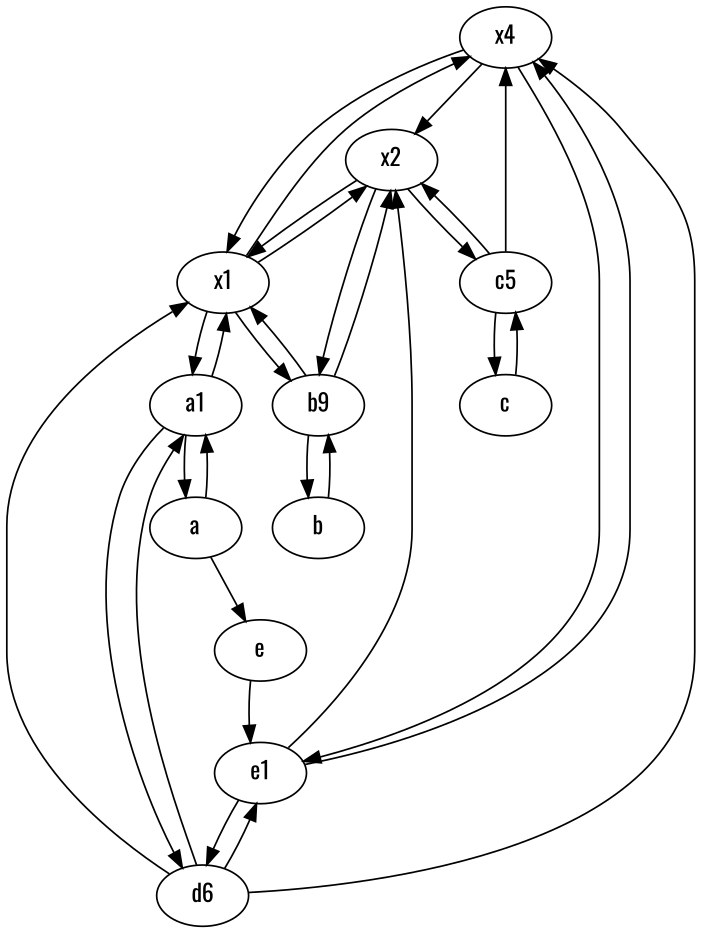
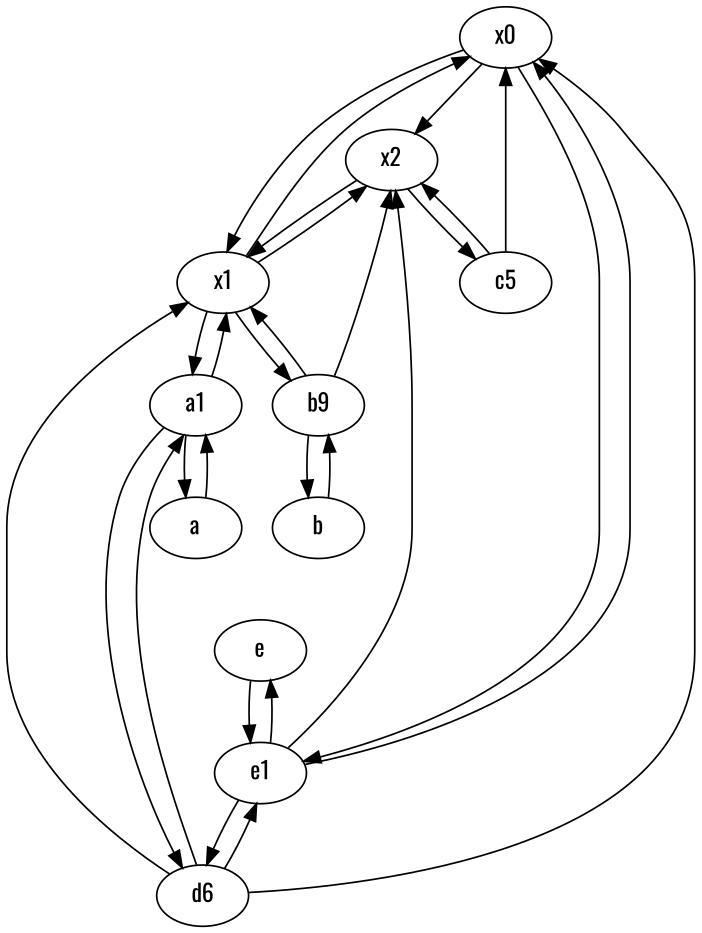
(506, 37) -> (506, 37)
(347, 272) -> none
(506, 405) -> none
(224, 582) -> (272, 720)
